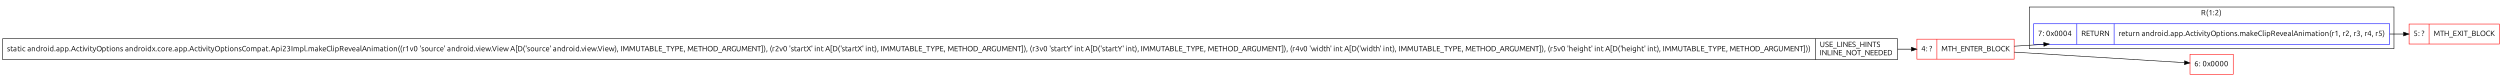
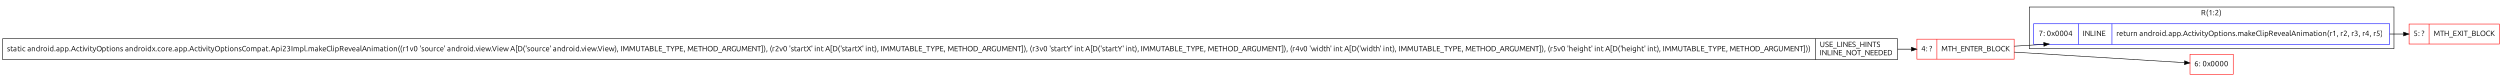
(2095, 34) -> (2094, 34)
